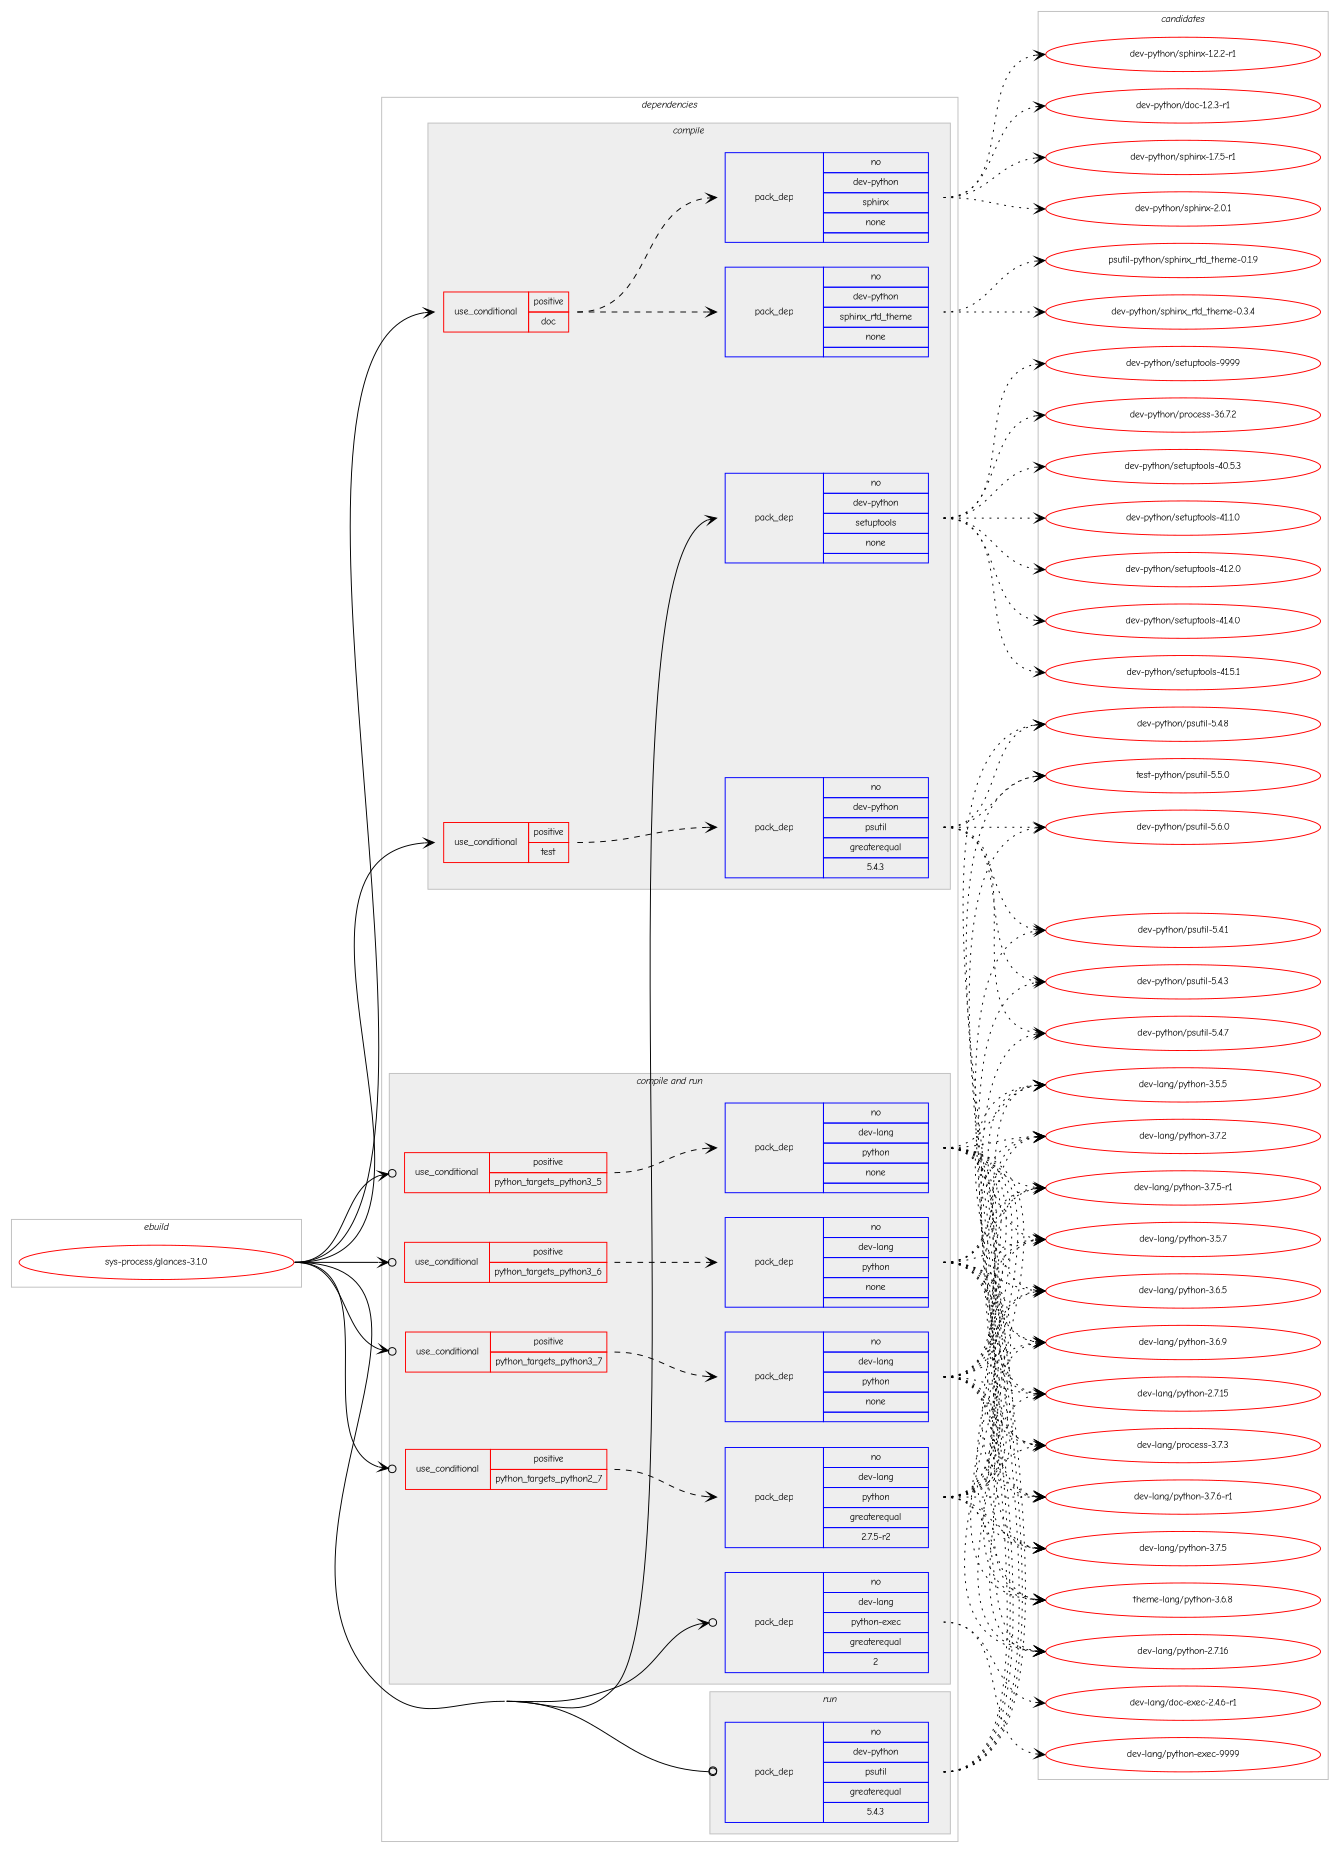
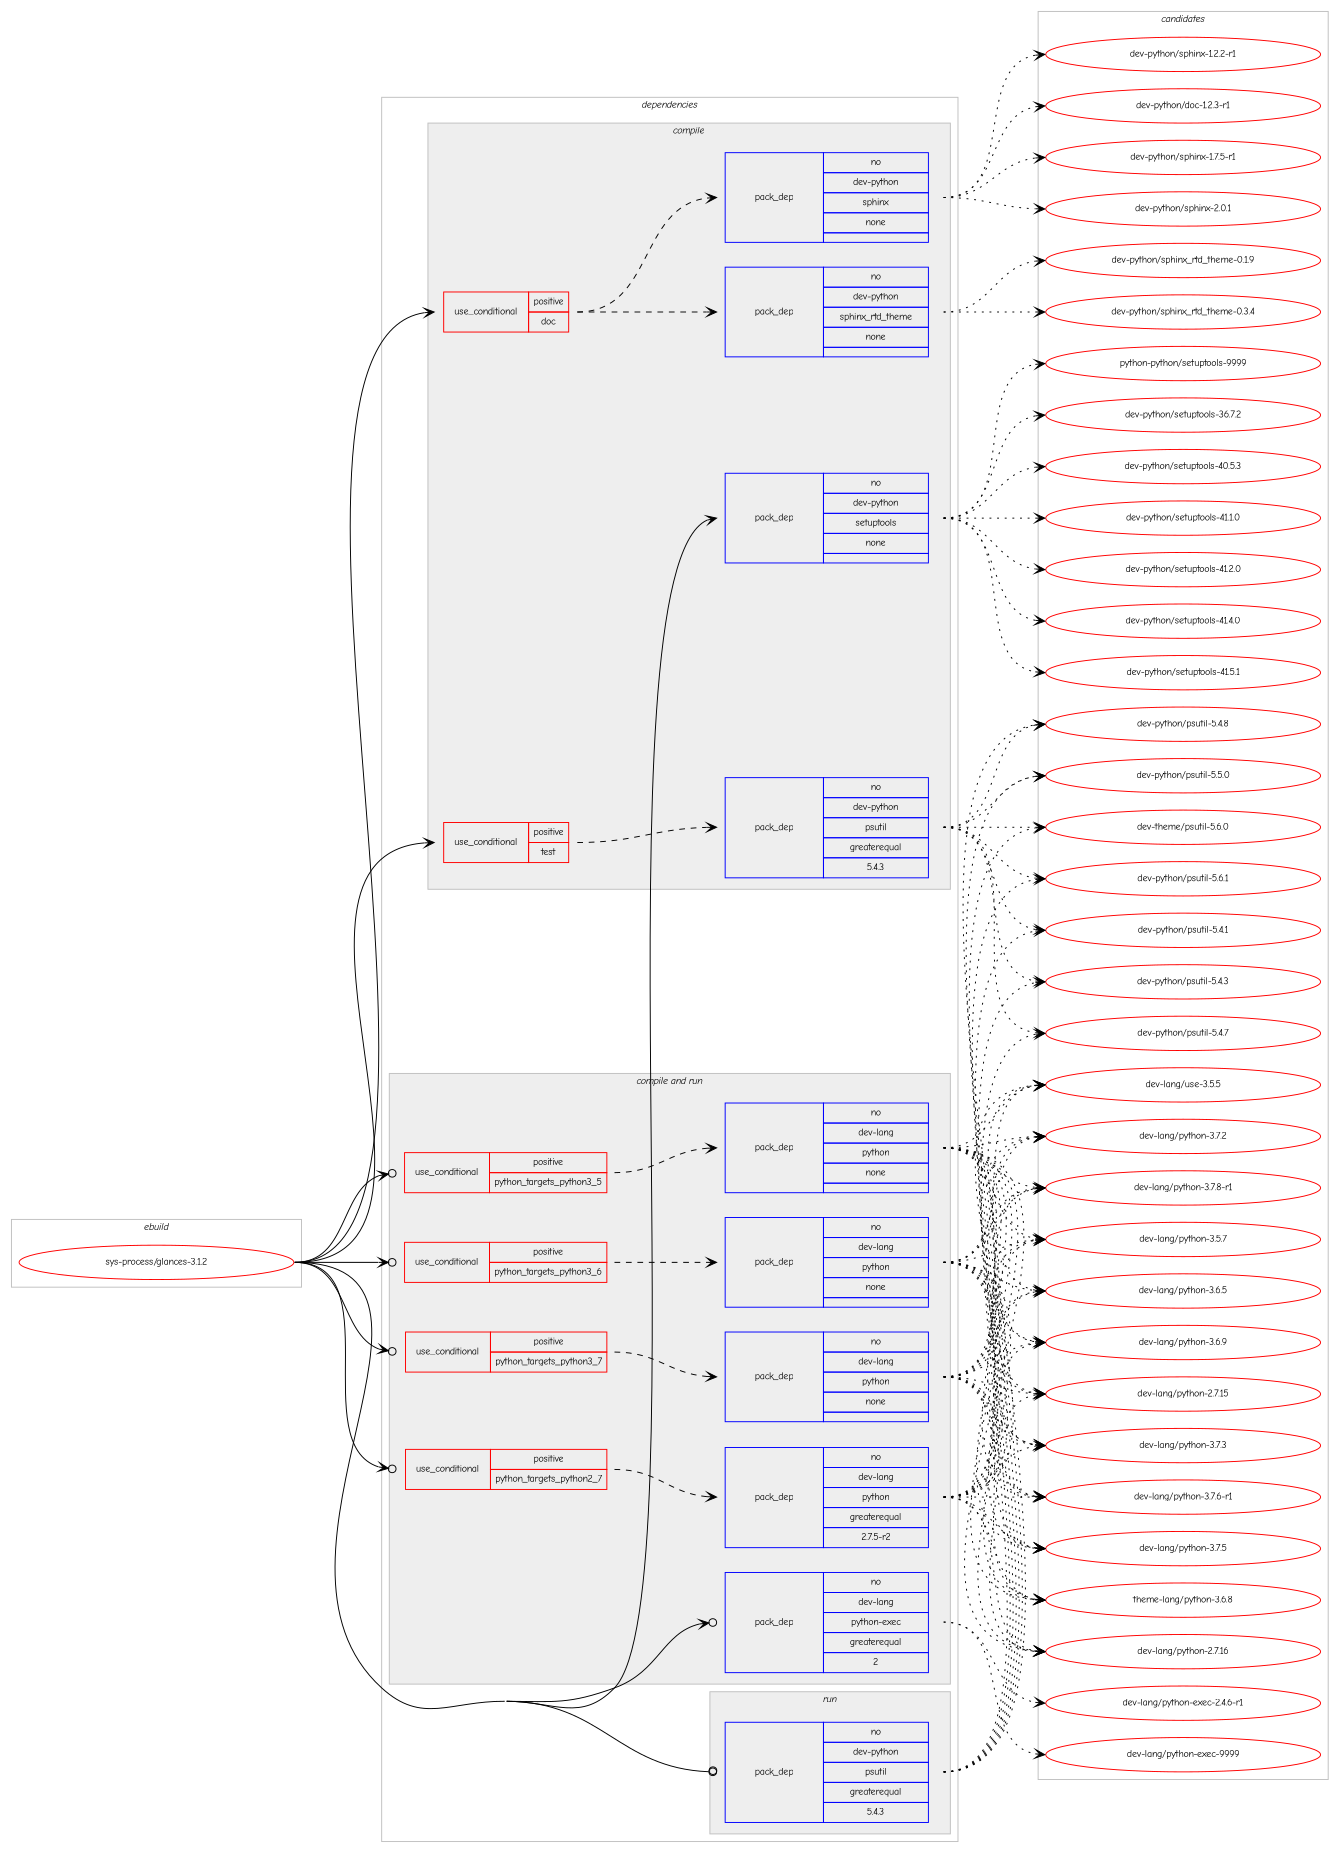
(1183, 260) -> (1183, 260)
(1183, 364) -> (1183, 364)
(1183, 415) -> (1183, 415)
(1183, 776) -> (1183, 776)
(1183, 827) -> (1183, 827)
none -> (1183, 879)
(1183, 1085) -> (1183, 1085)
(1183, 1188) -> (1183, 1188)
(156, 1262) -> (156, 1262)
(1183, 1446) -> (1183, 1446)
(1183, 1703) -> (1183, 1703)
